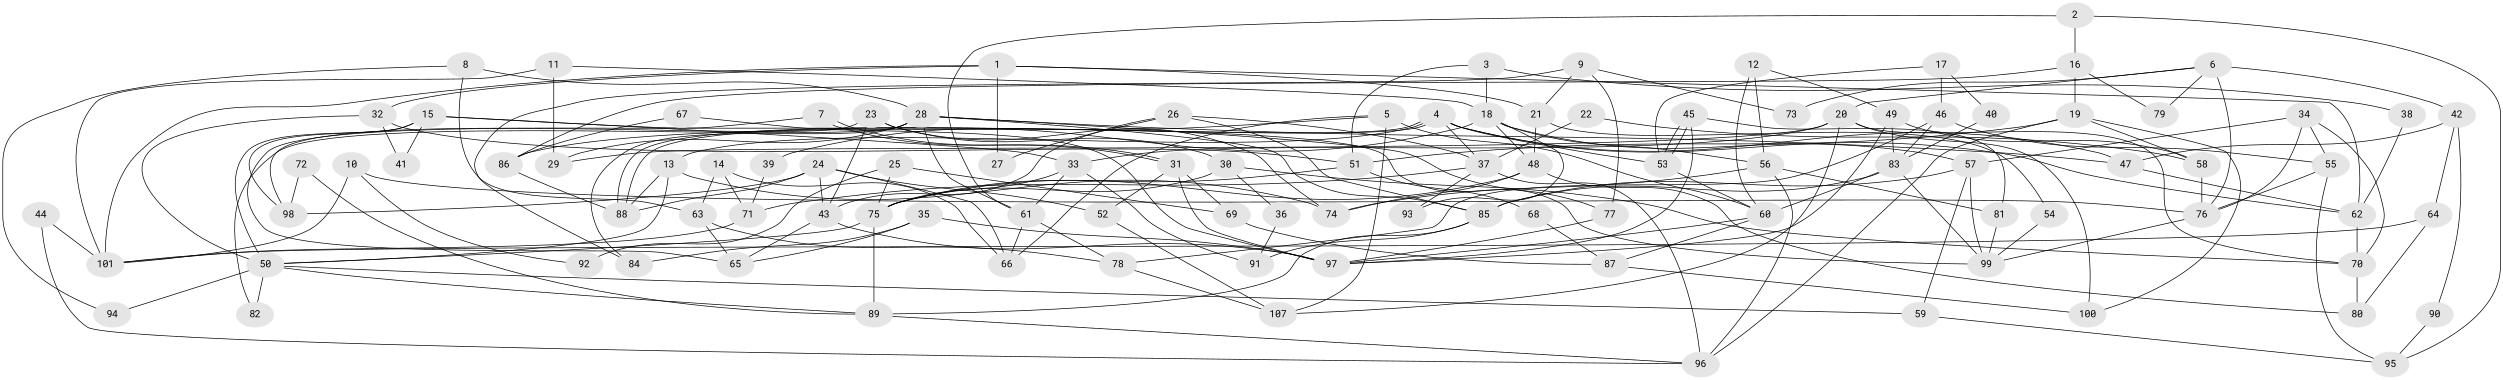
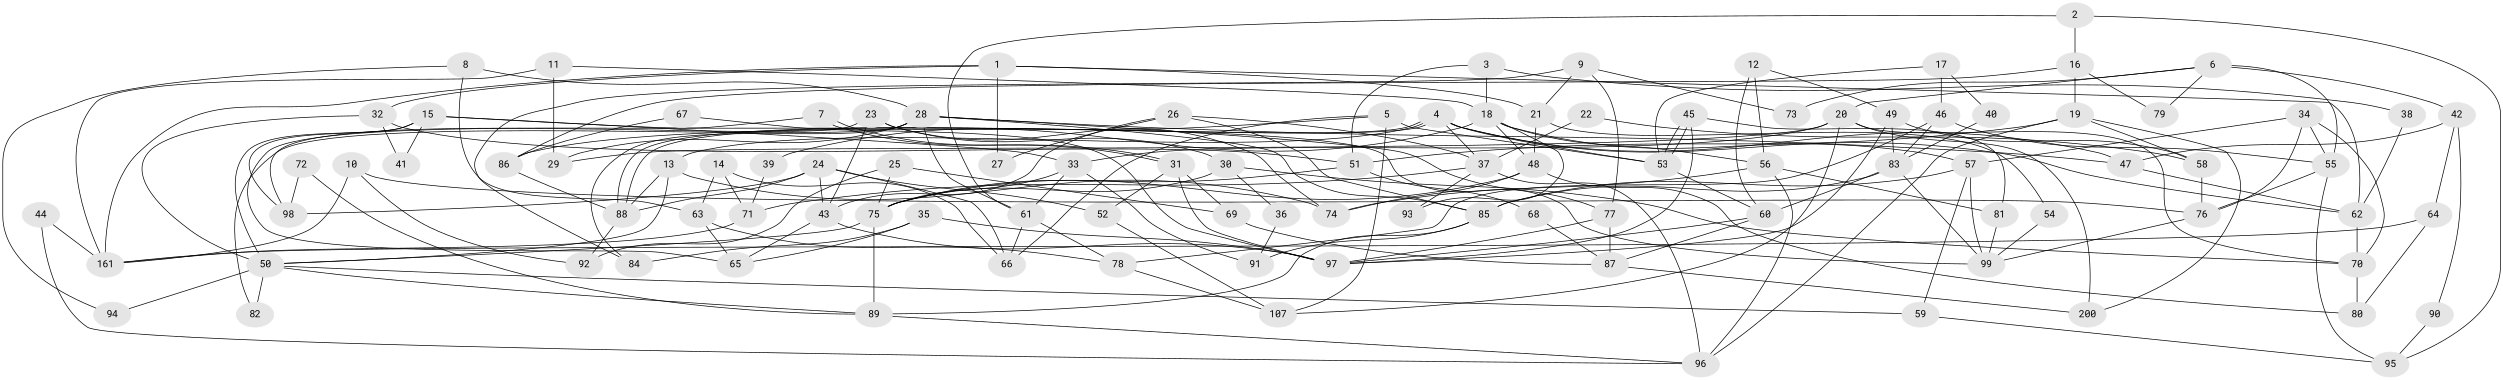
(2231, 139) -> (2308, 84)
(1577, 157) -> (1522, 144)
none -> (608, 234)
none -> (1610, 240)
(105, 265) -> (105, 265)
(2087, 315) -> (2087, 315)
